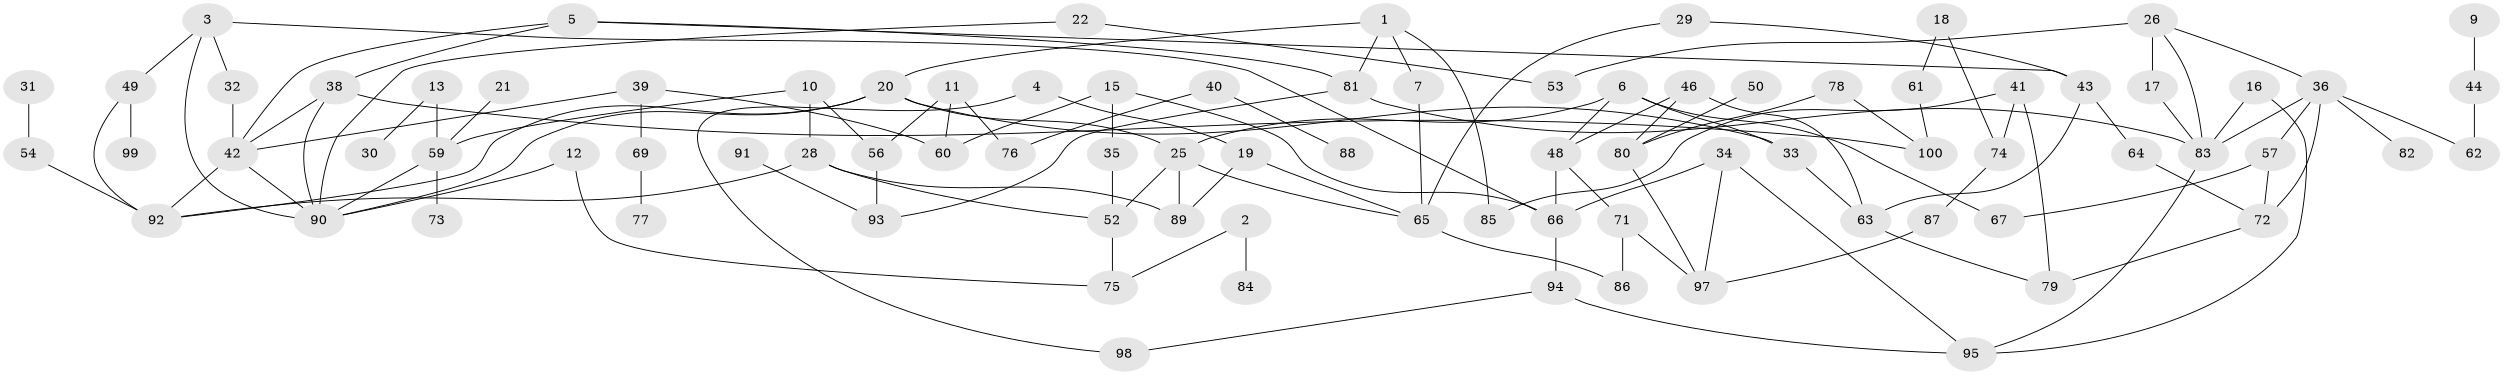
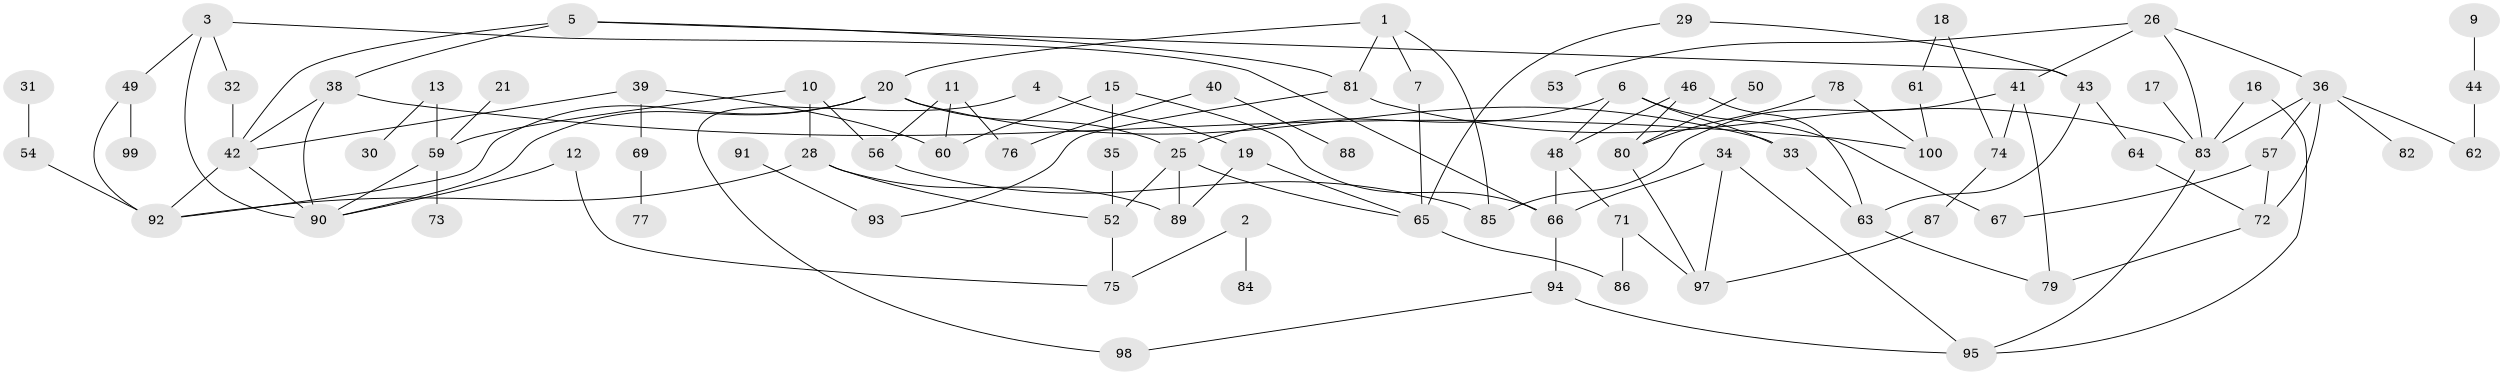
(1081, 20) -> none
(2152, 54) -> (2086, 54)
(877, 188) -> (1168, 189)
